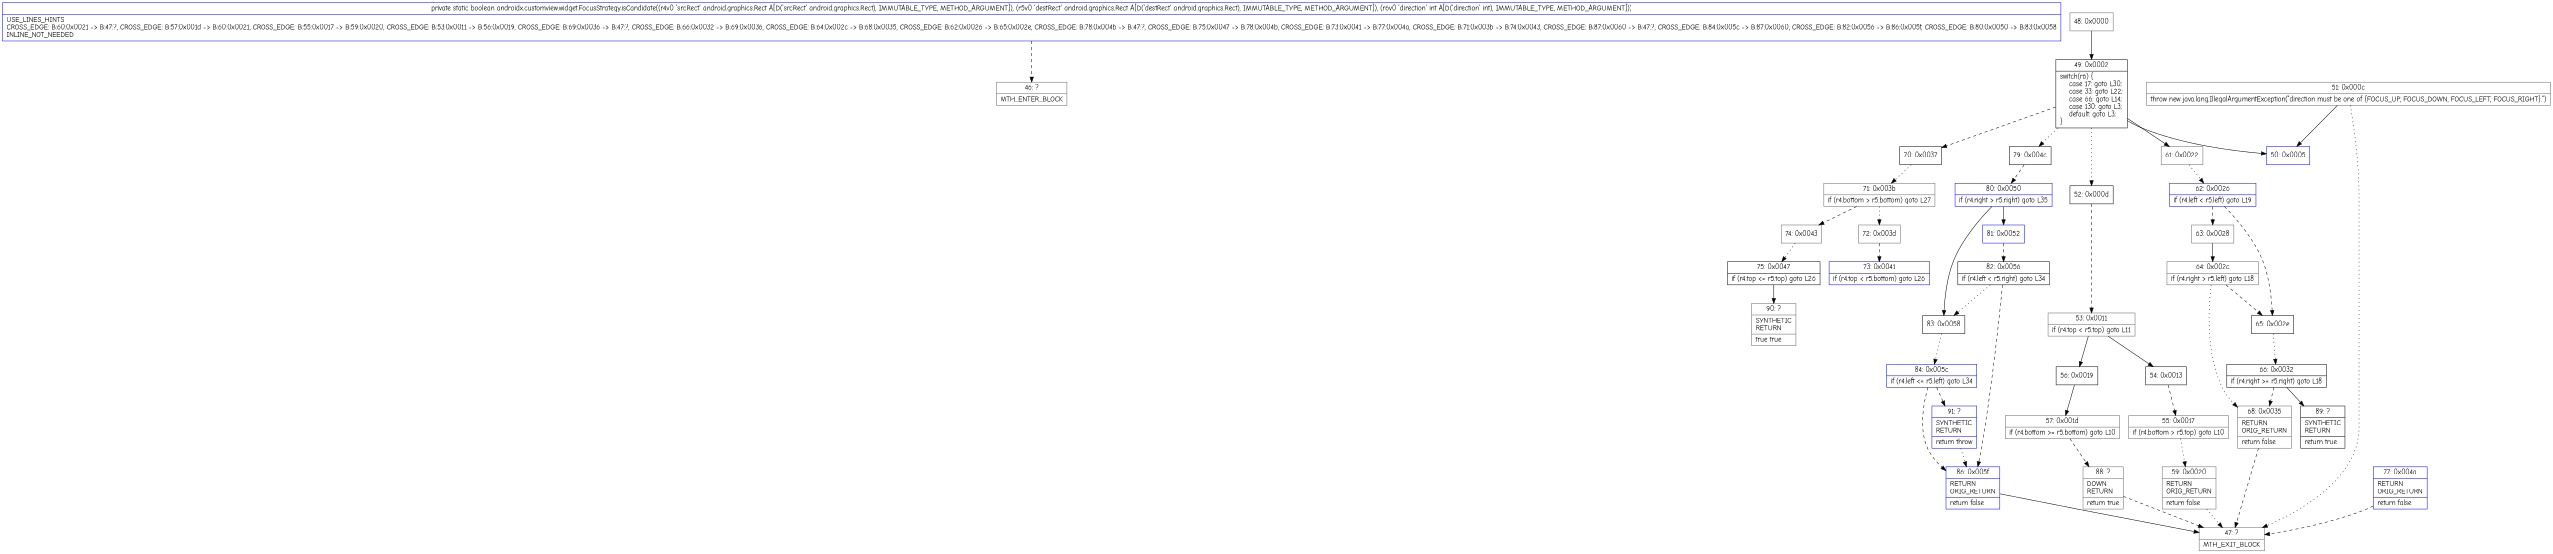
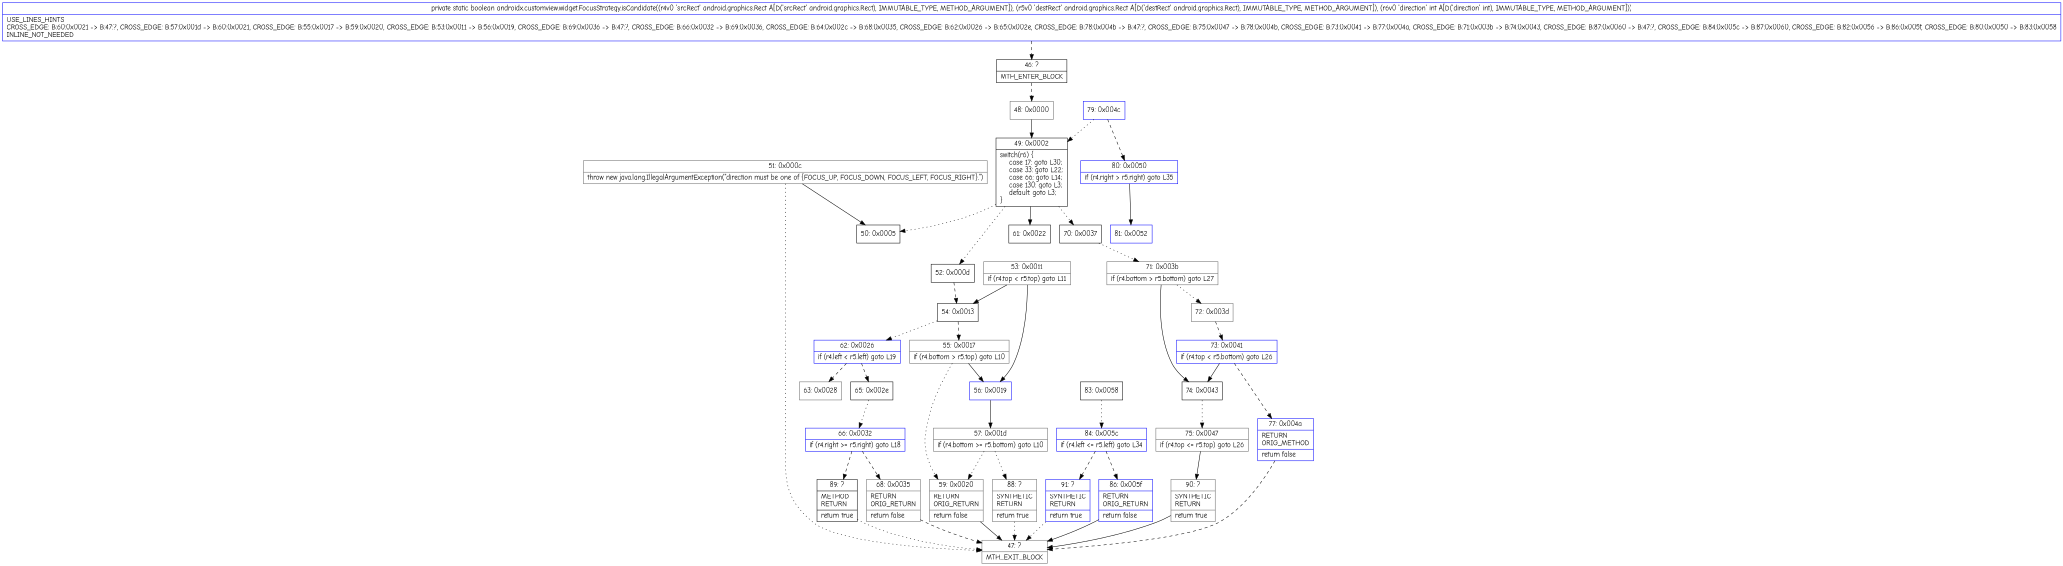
none -> (1032, 89)
(1032, 94) -> (1032, 71)
(2001, 126) -> (1065, 214)
(2050, 135) -> (1083, 129)
(2193, 143) -> (952, 221)
(2030, 156) -> (1104, 110)
(2182, 156) -> (1030, 234)
(2288, 156) -> (878, 234)
(2195, 172) -> (914, 330)
(1840, 215) -> (1163, 335)
(1801, 234) -> (1202, 391)
(1957, 253) -> none
(2092, 256) -> (955, 290)
(1774, 273) -> (1202, 440)
(2004, 273) -> none
(2213, 273) -> none
(1769, 340) -> (1191, 516)
none -> (1215, 370)
none -> (974, 371)
(2077, 376) -> (990, 391)
(2277, 376) -> (855, 440)
none -> (1252, 389)
(2294, 395) -> (848, 463)
(2323, 423) -> (835, 496)
(1954, 442) -> (1066, 516)
(2078, 451) -> (1000, 463)
(1963, 455) -> (1038, 529)
none -> (977, 463)
(2097, 484) -> (1015, 496)
(2400, 491) -> (1286, 443)
(2161, 511) -> (1015, 528)
(2213, 516) -> (989, 529)
none -> (1113, 535)
none -> (915, 540)
